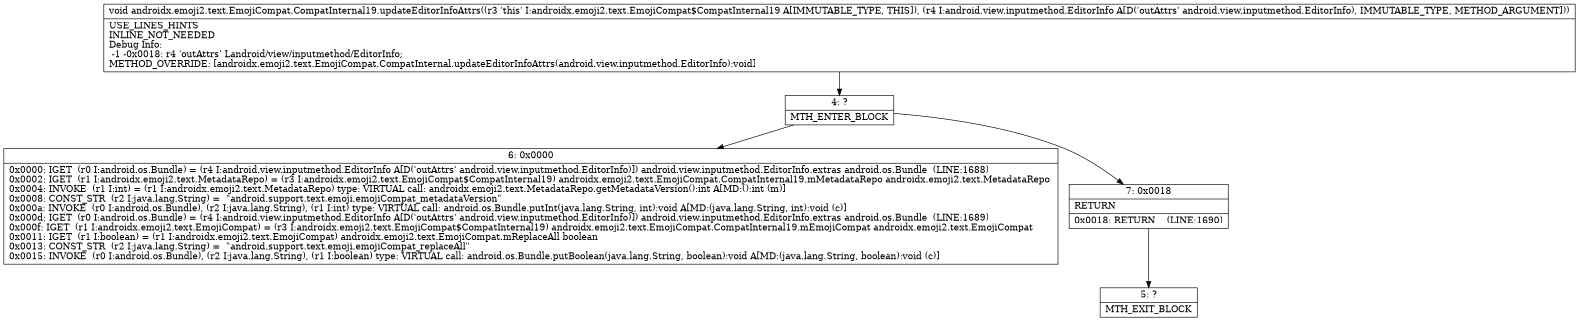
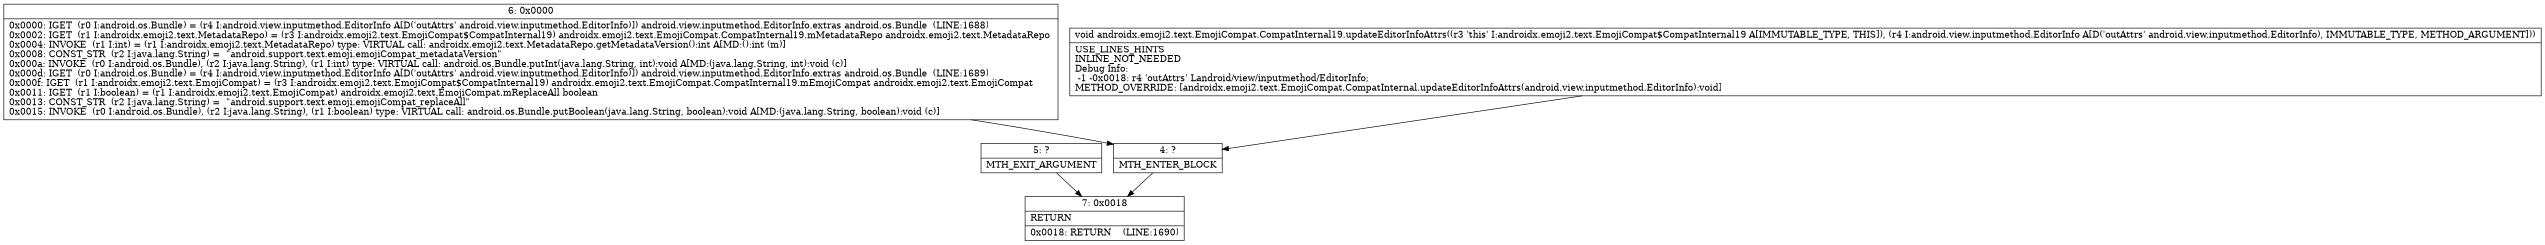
(758, 136) -> (1040, 131)
(1149, 255) -> (1067, 182)
(1149, 310) -> (1041, 165)
